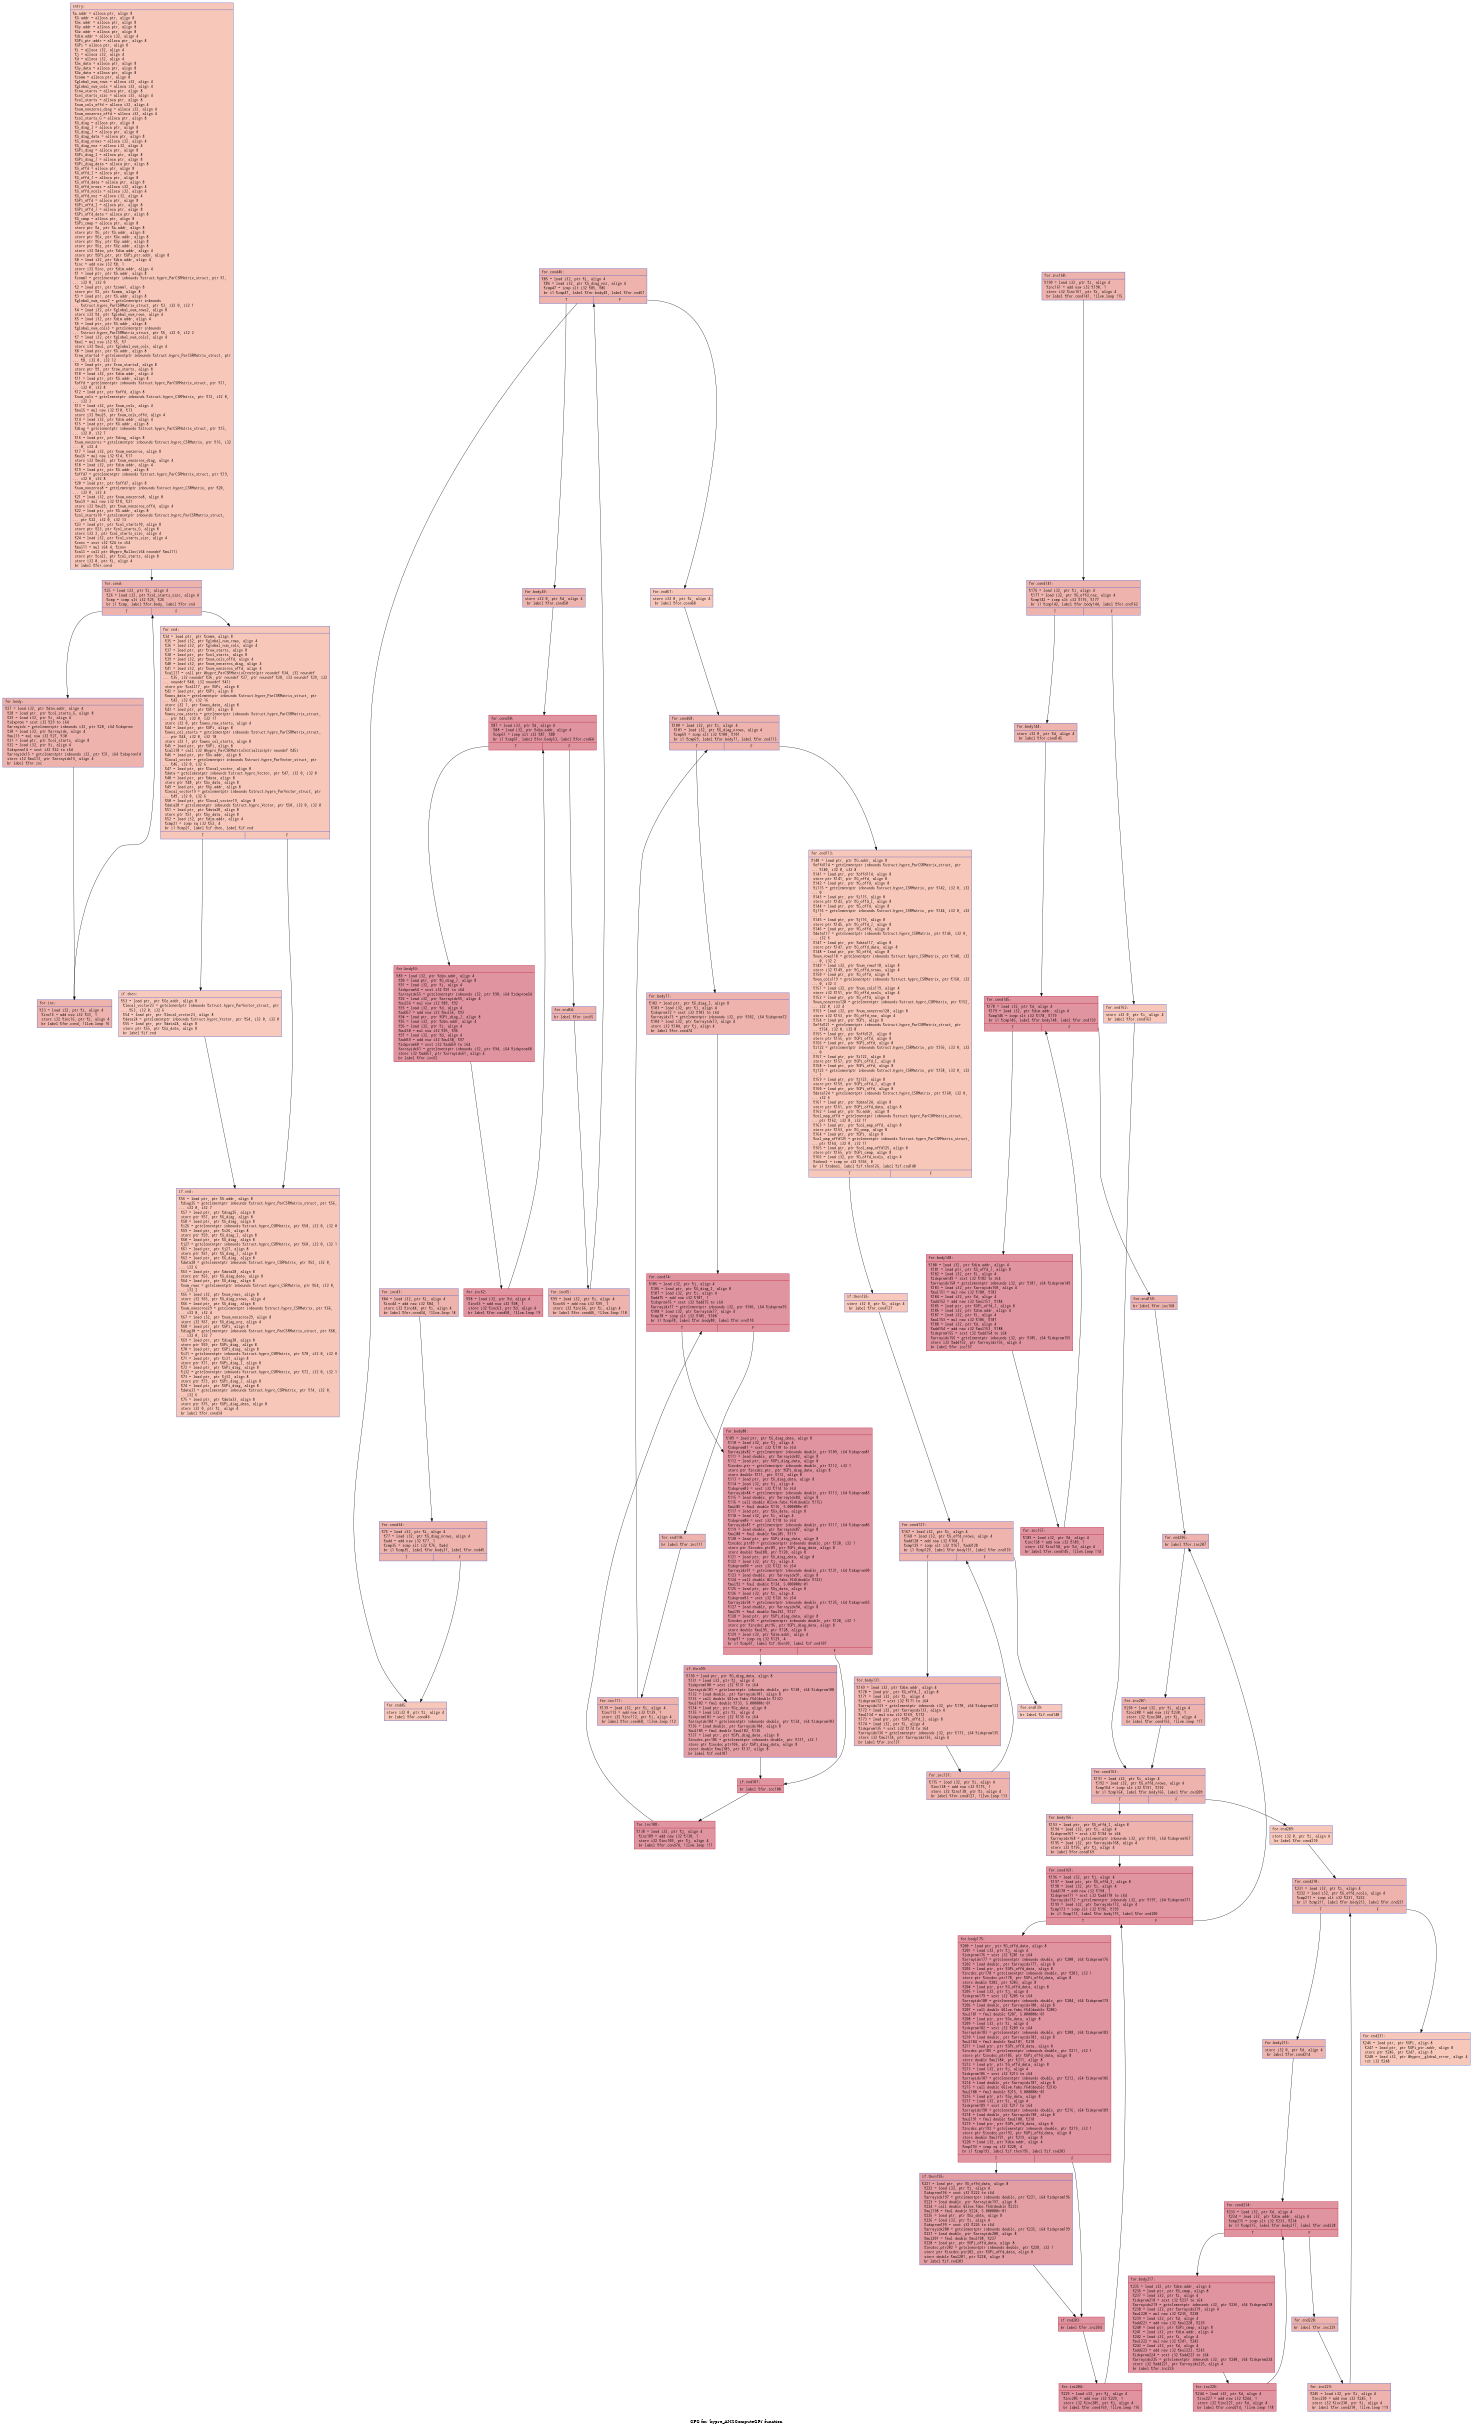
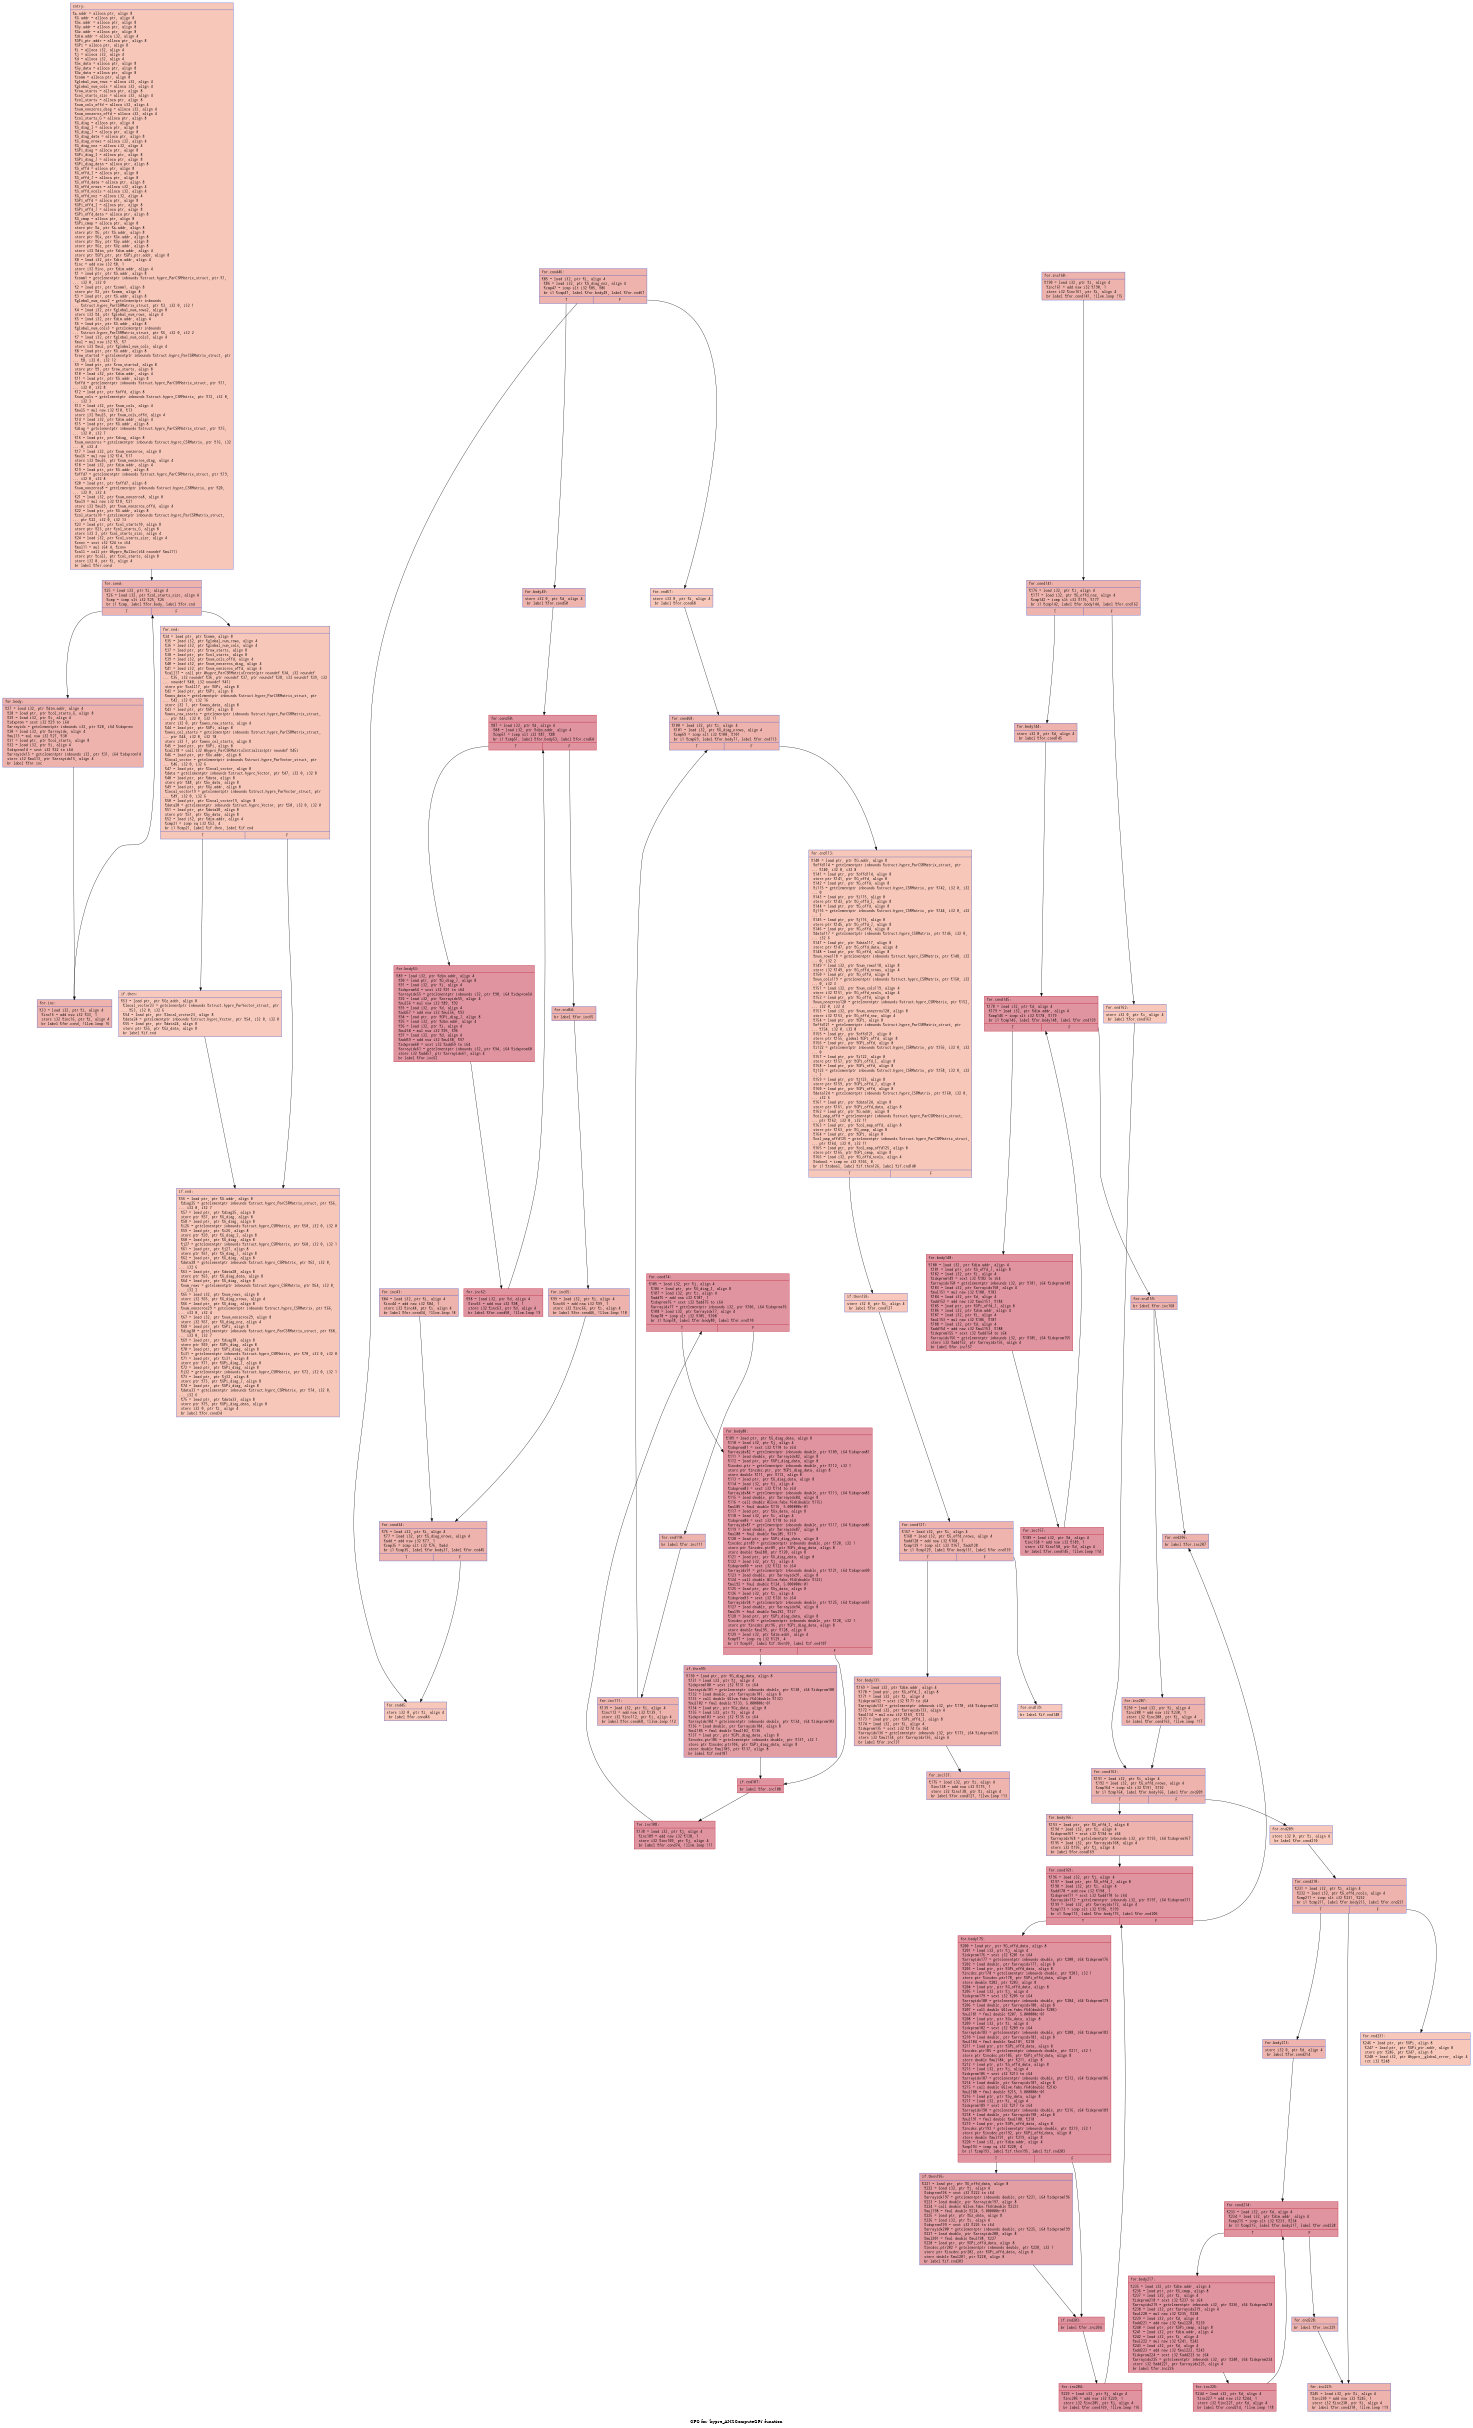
(604, 798) -> (538, 1428)
(718, 1014) -> none
(851, 1038) -> (854, 1038)
(1175, 1621) -> (1156, 1502)
(1004, 1668) -> none
(1351, 2150) -> (1347, 2147)
